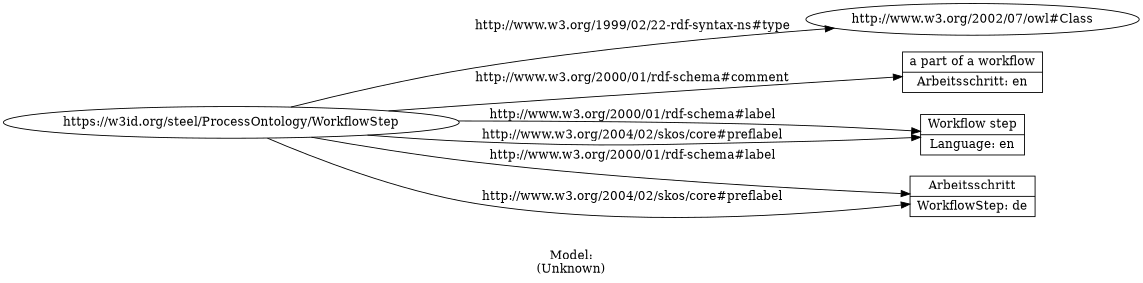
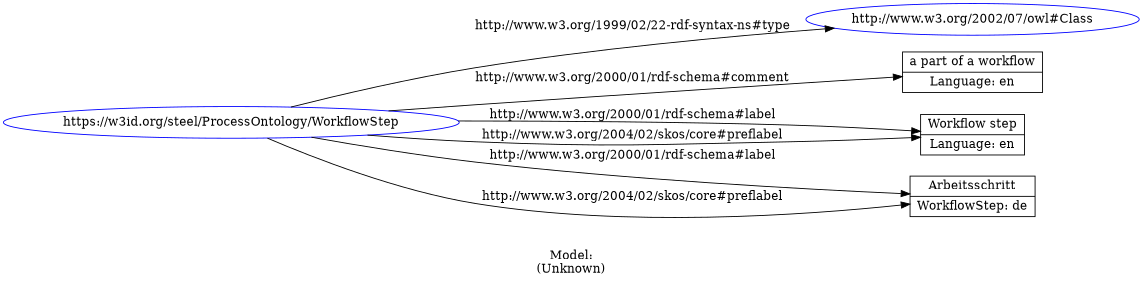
(973, 19) -> (973, 19)
(973, 82) -> (973, 82)
(231, 122) -> (231, 122)
